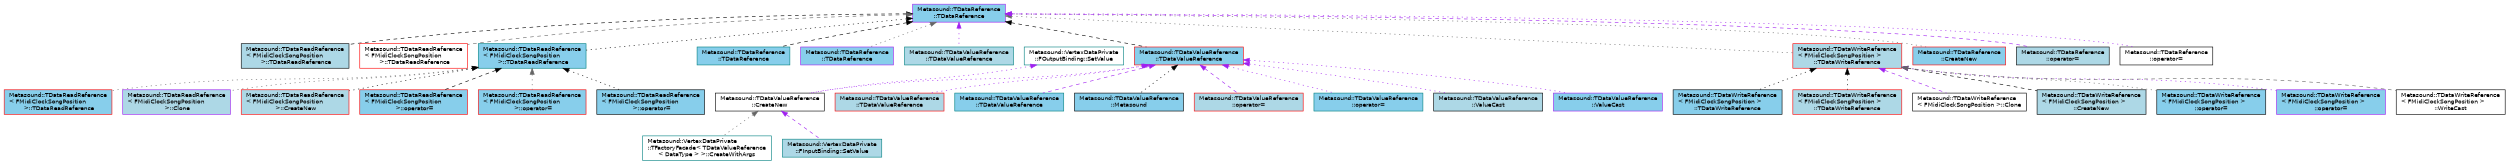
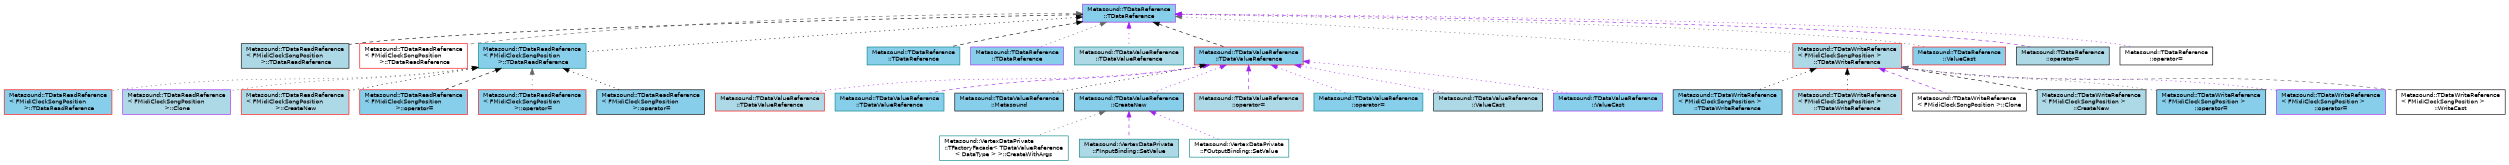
(1959, 56) -> (1959, 56)
(965, 76) -> (1187, 126)
(770, 102) -> (1129, 102)
